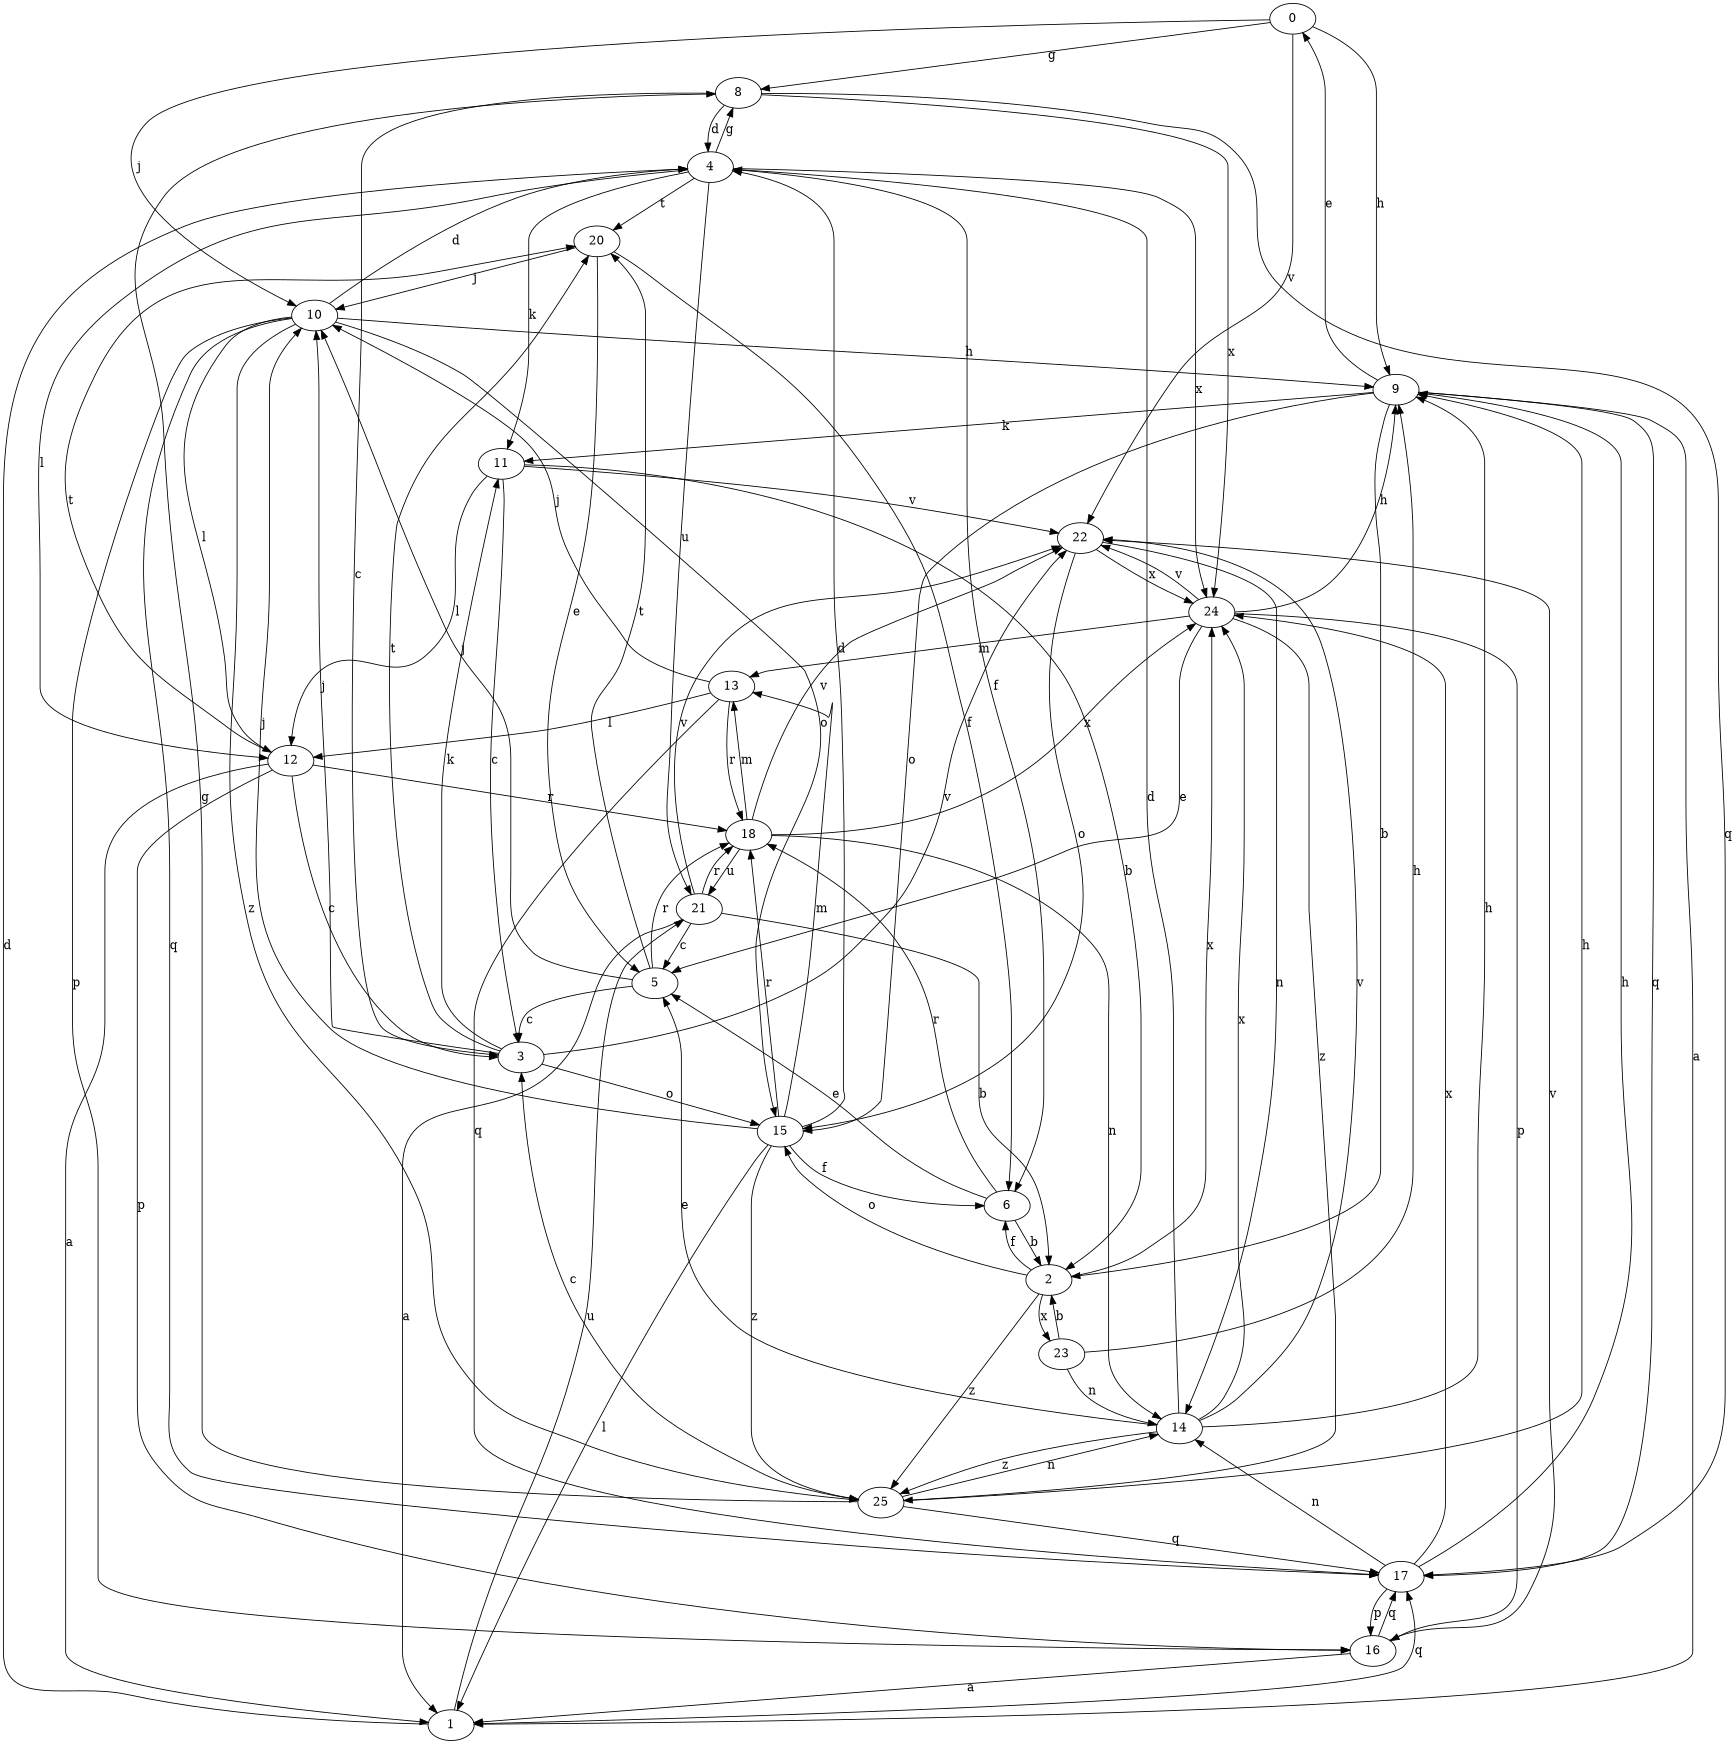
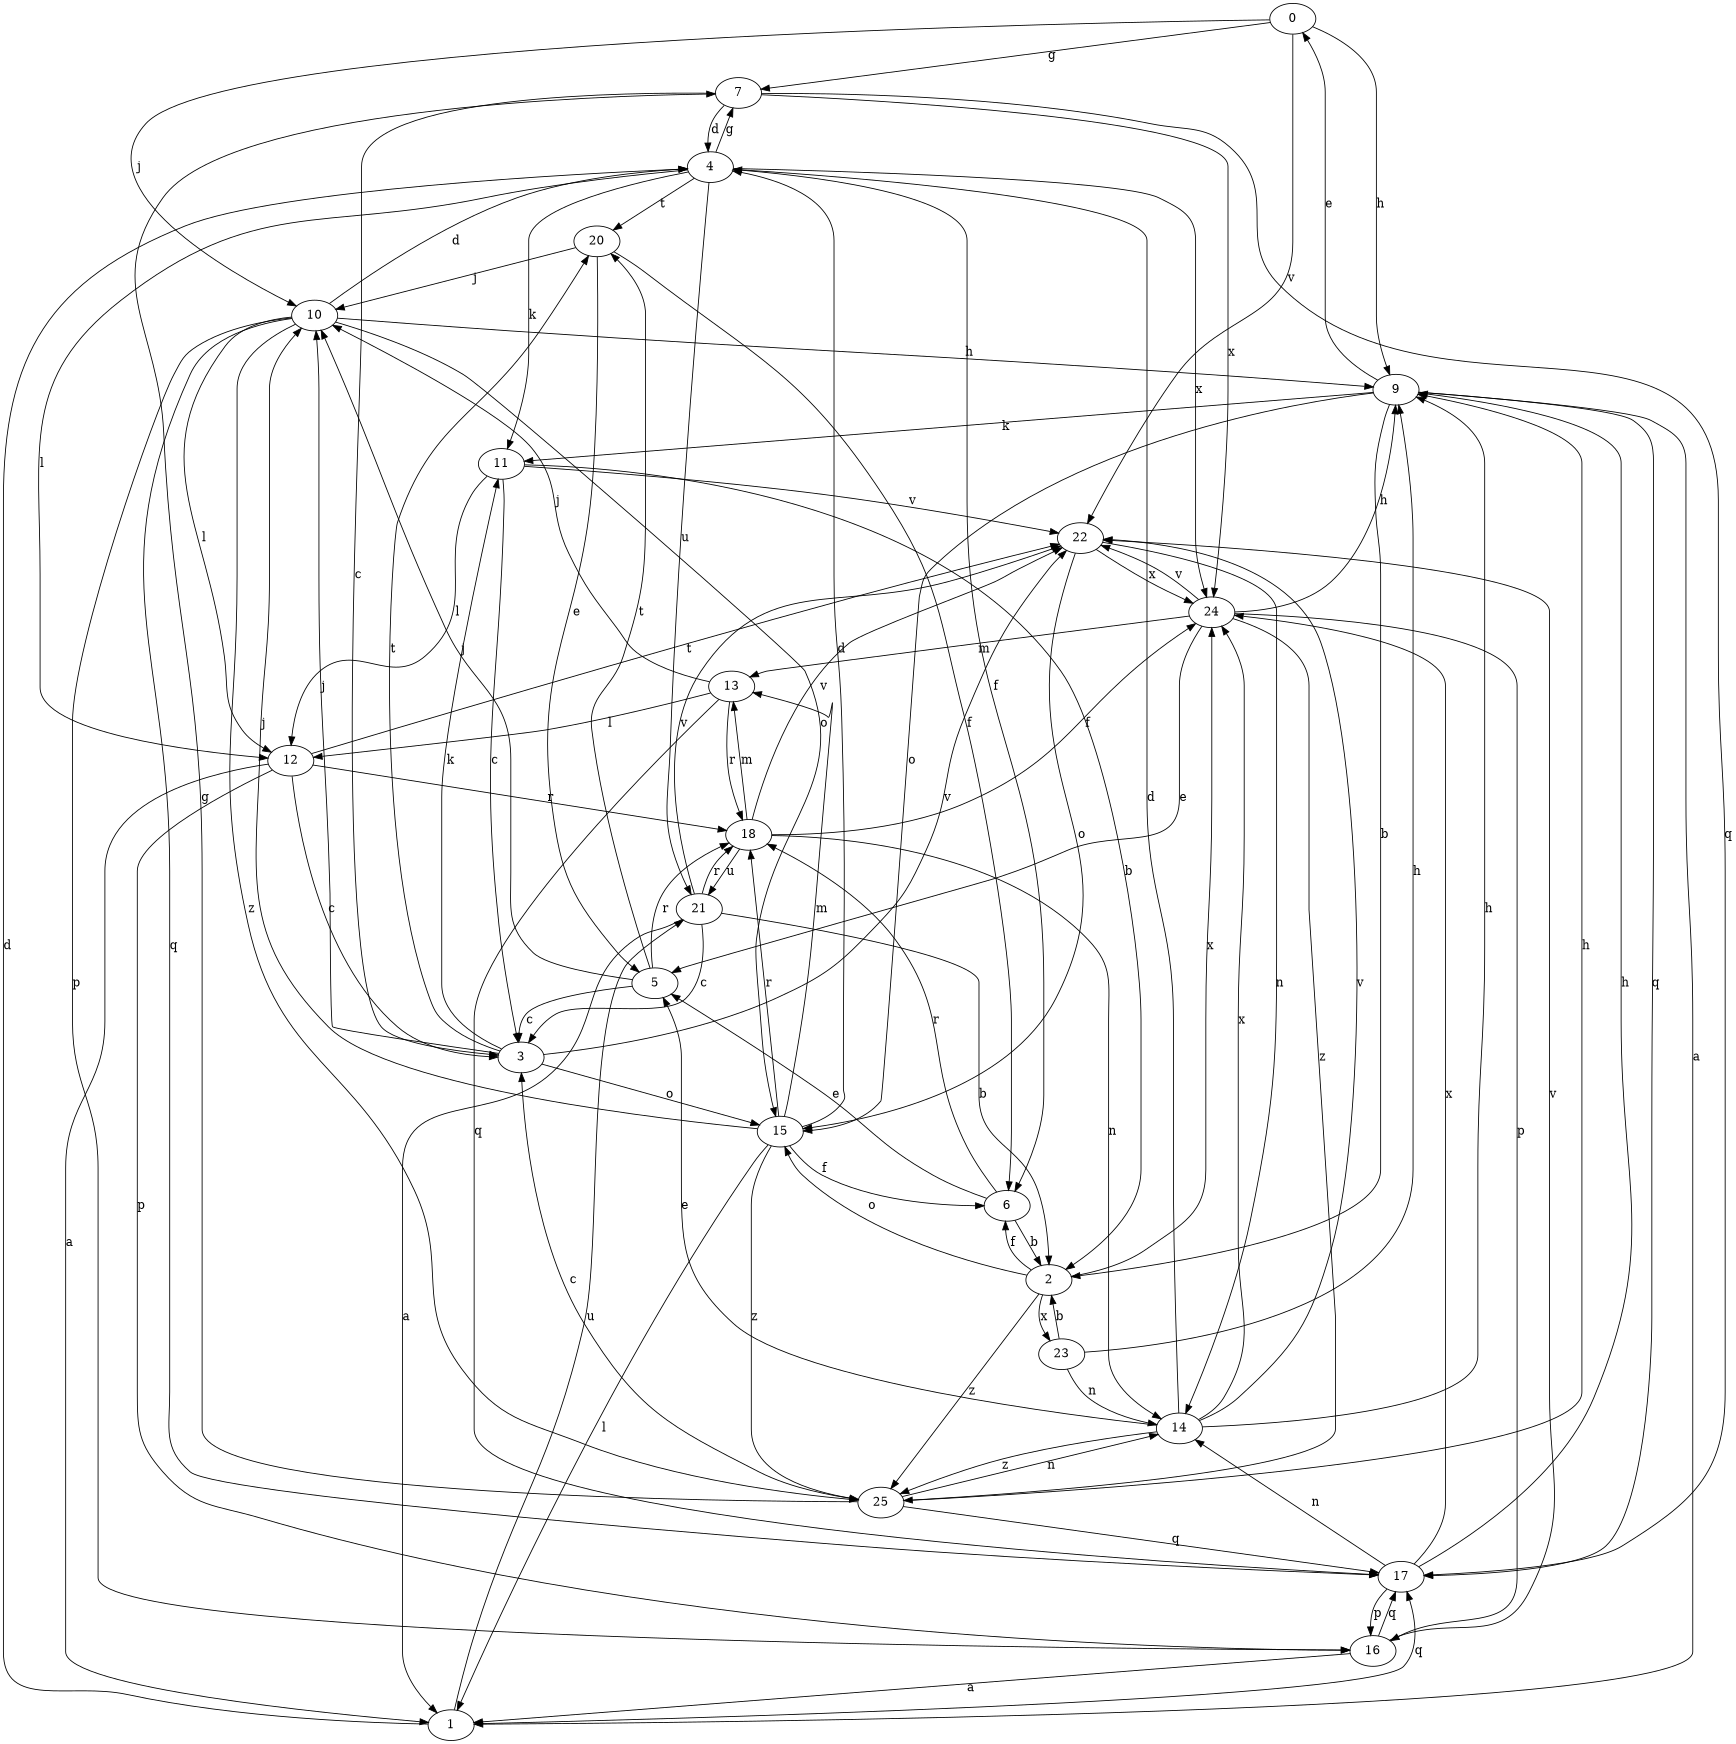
(739, 93) -> (739, 93)
(107, 357) -> (680, 646)
(1088, 724) -> (1088, 724)
(679, 942) -> (645, 1008)
